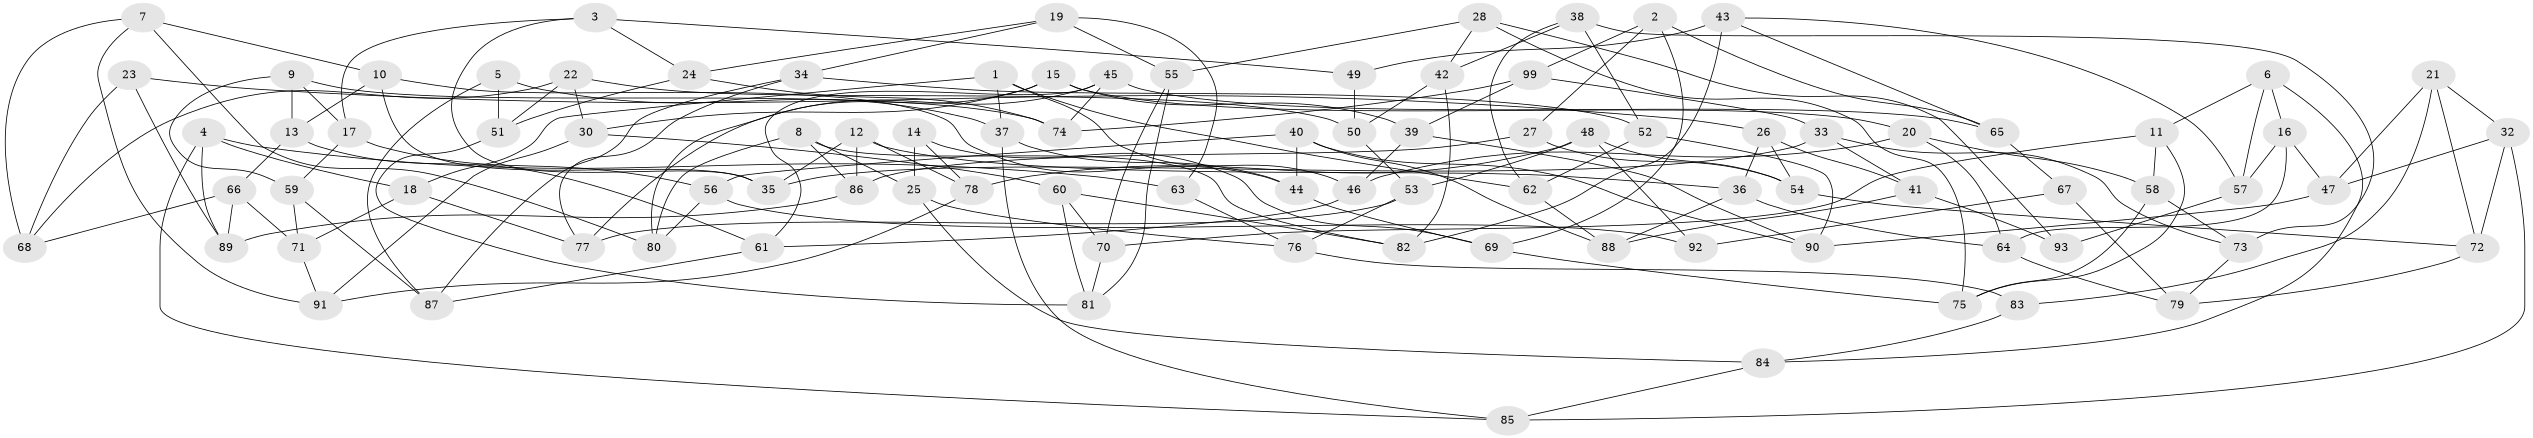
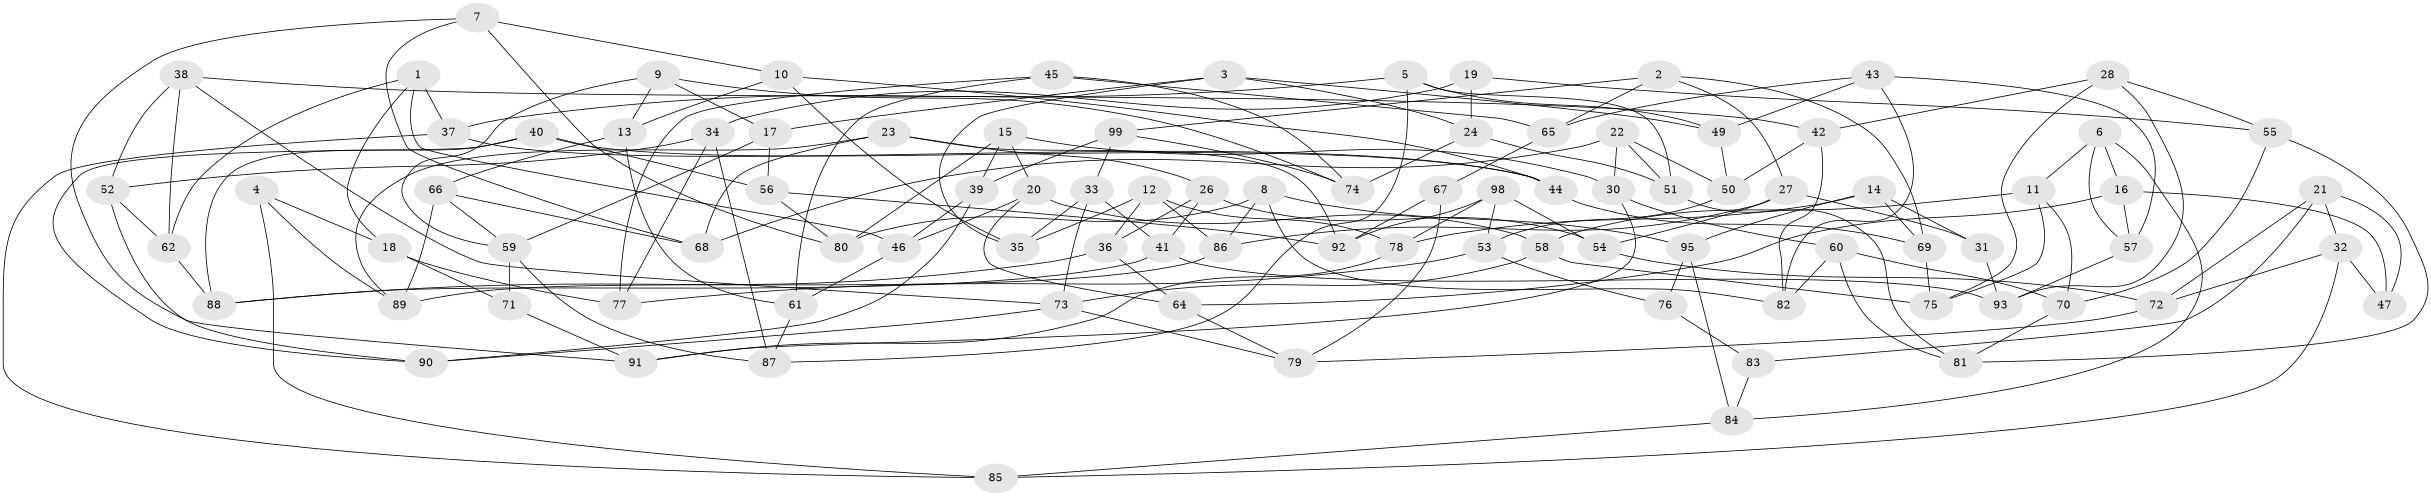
none -> (1562, 105)
(1588, 133) -> (1498, 190)
none -> (1139, 151)
(914, 190) -> (1688, 248)
(1178, 190) -> none
(267, 219) -> (473, 219)
(2036, 228) -> (745, 338)
none -> (1982, 248)
